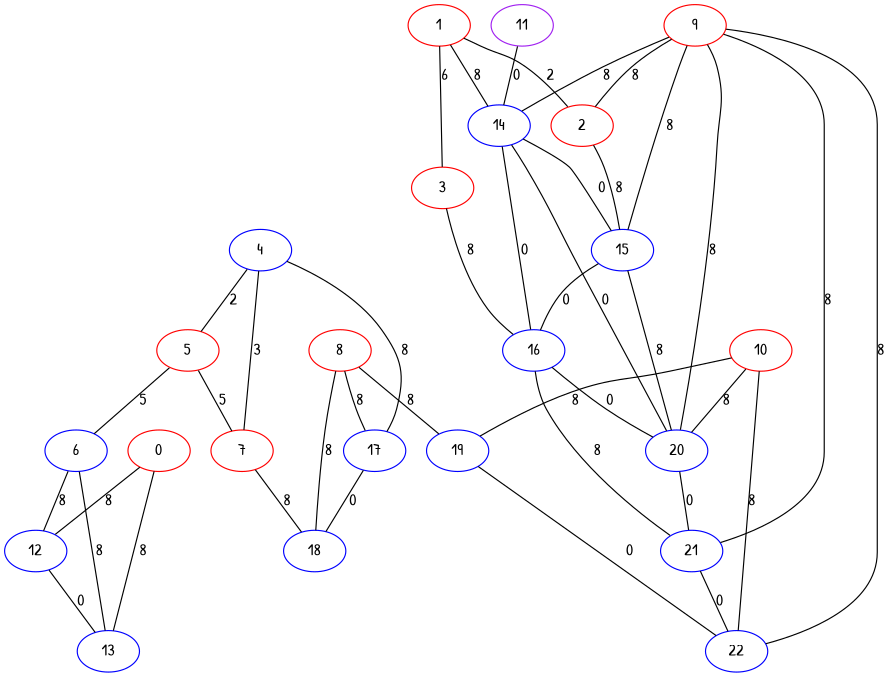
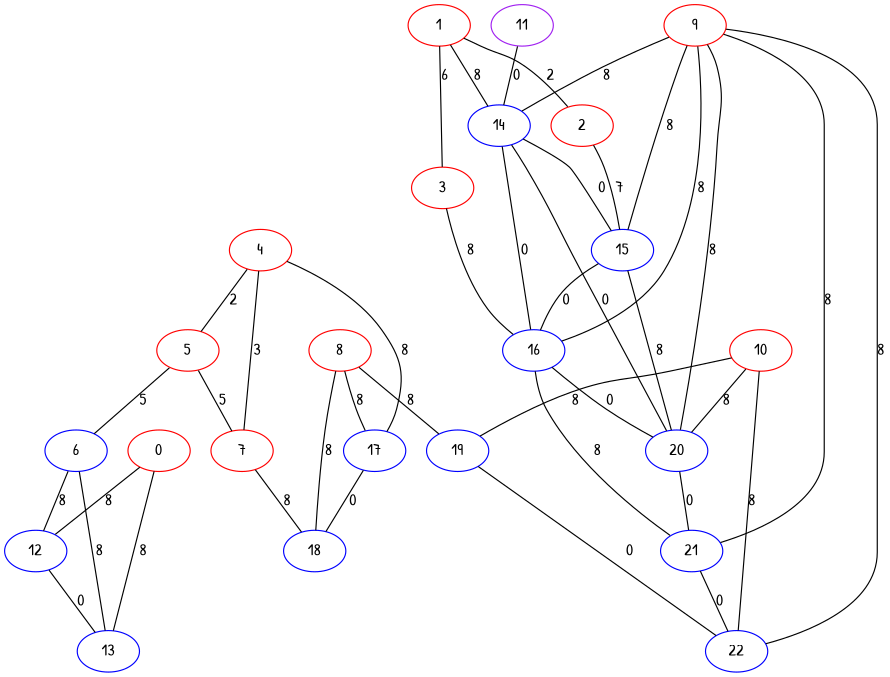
(630, 69) -> (685, 223)
(620, 188) -> (620, 188)
(261, 250) -> (261, 250)
